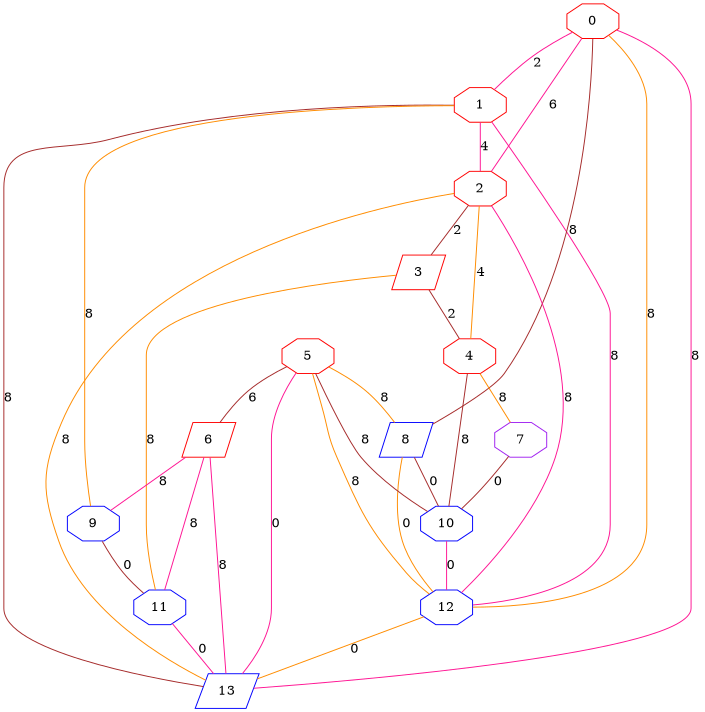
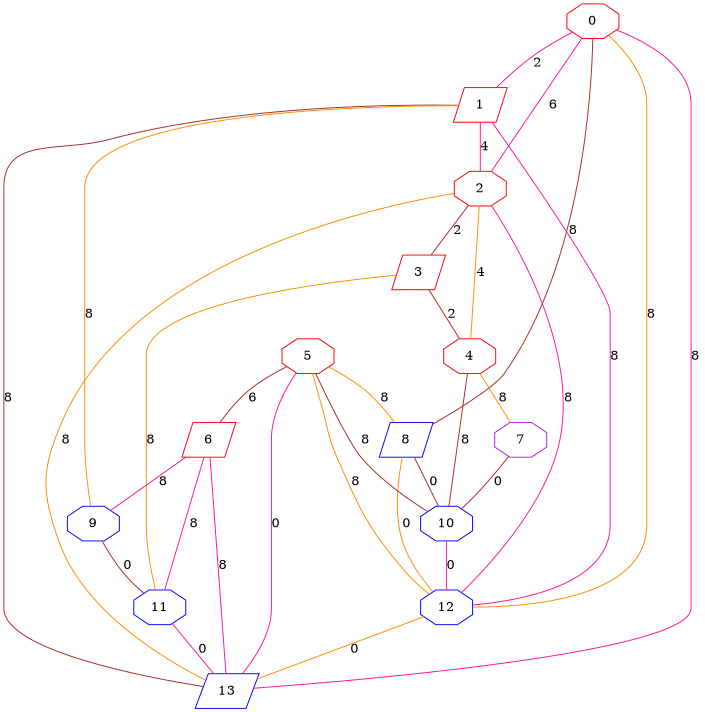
(480, 105) -> (480, 105)
